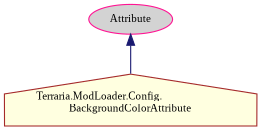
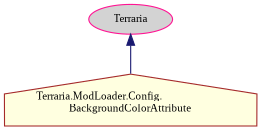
(131, 19) -> (131, 19)
